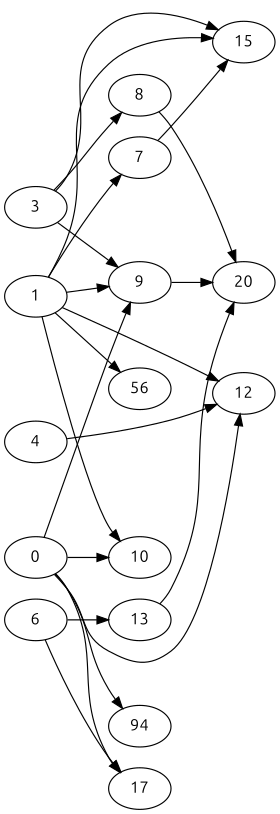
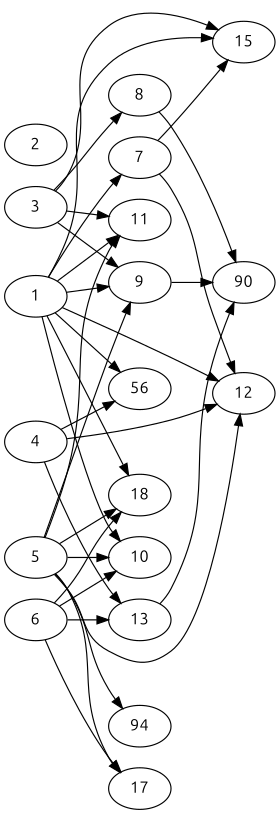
none -> (36, 145)
none -> (140, 220)
none -> (199, 266)
(244, 282) -> (244, 282)
none -> (83, 418)
none -> (140, 495)
none -> (73, 527)
(36, 557) -> (36, 557)
none -> (83, 592)
